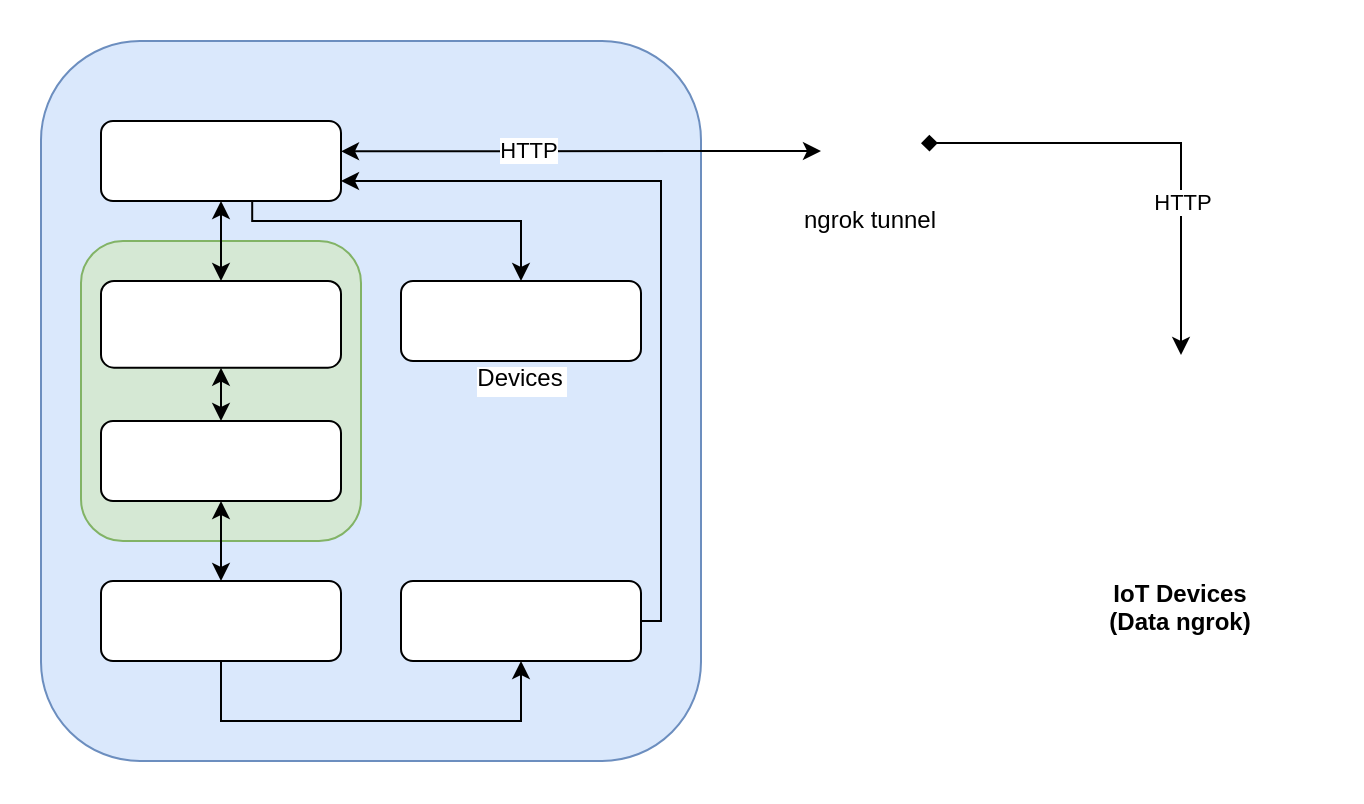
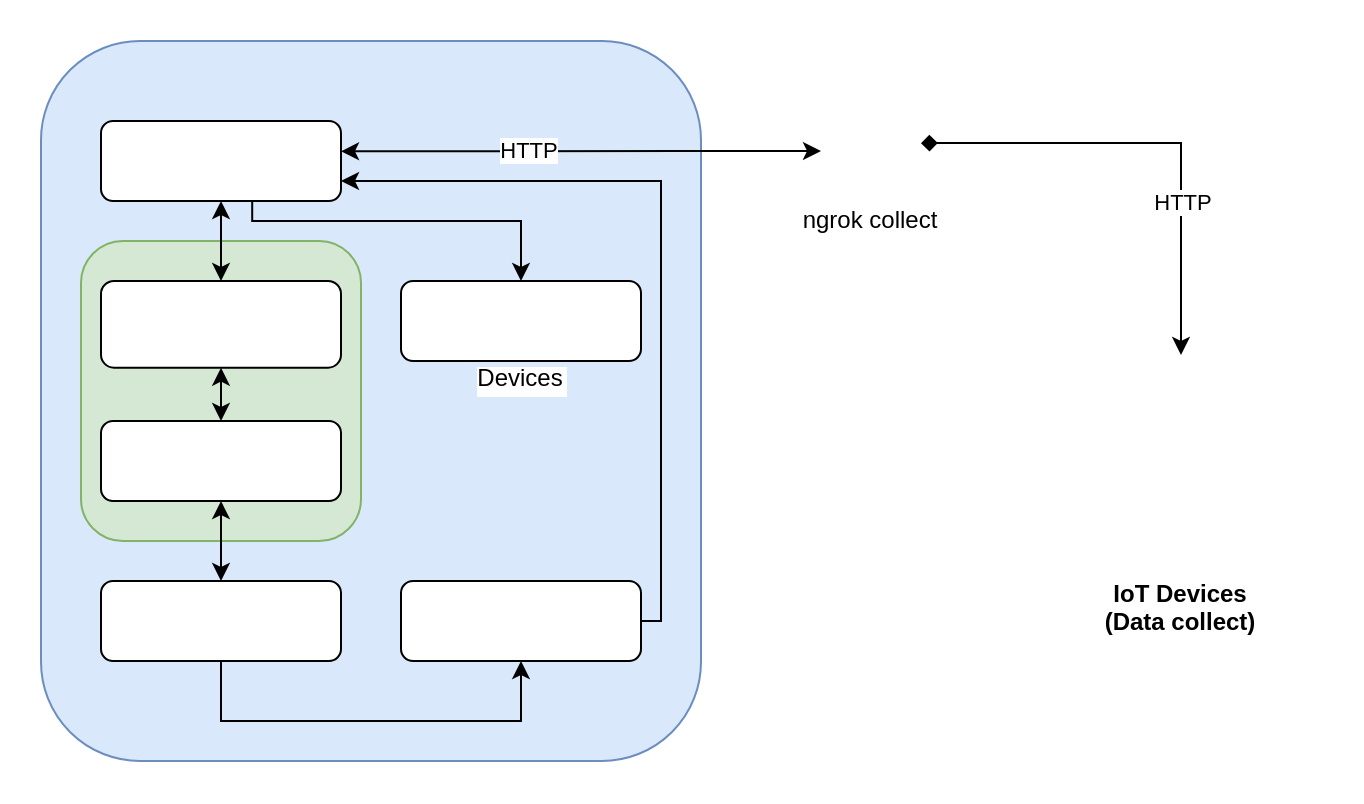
(870, 220) -> (870, 220)
(1180, 594) -> (1180, 594)
